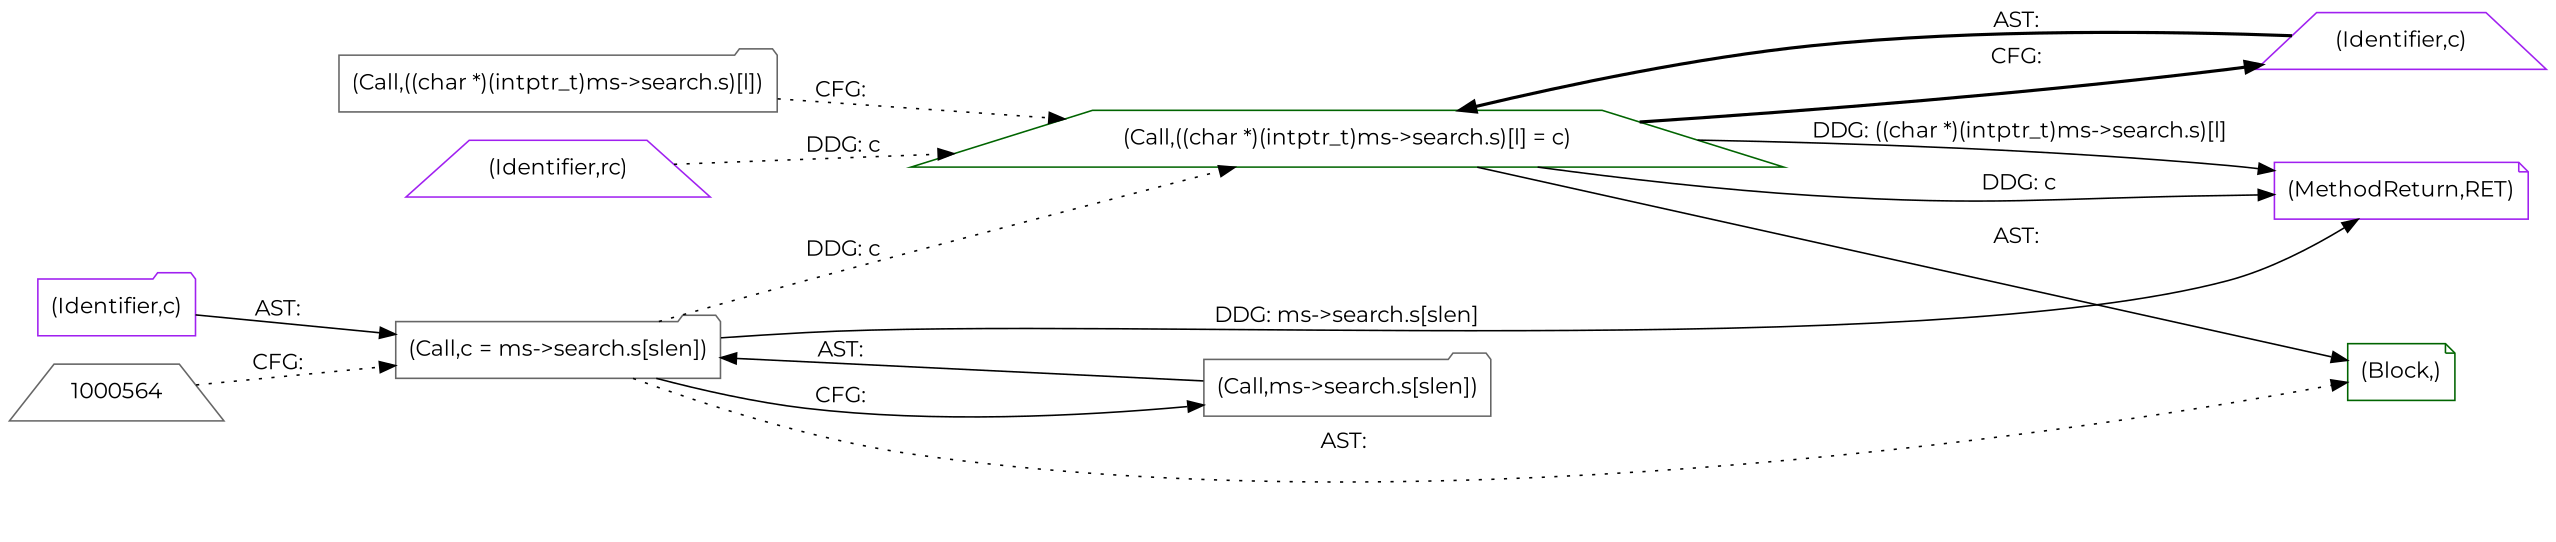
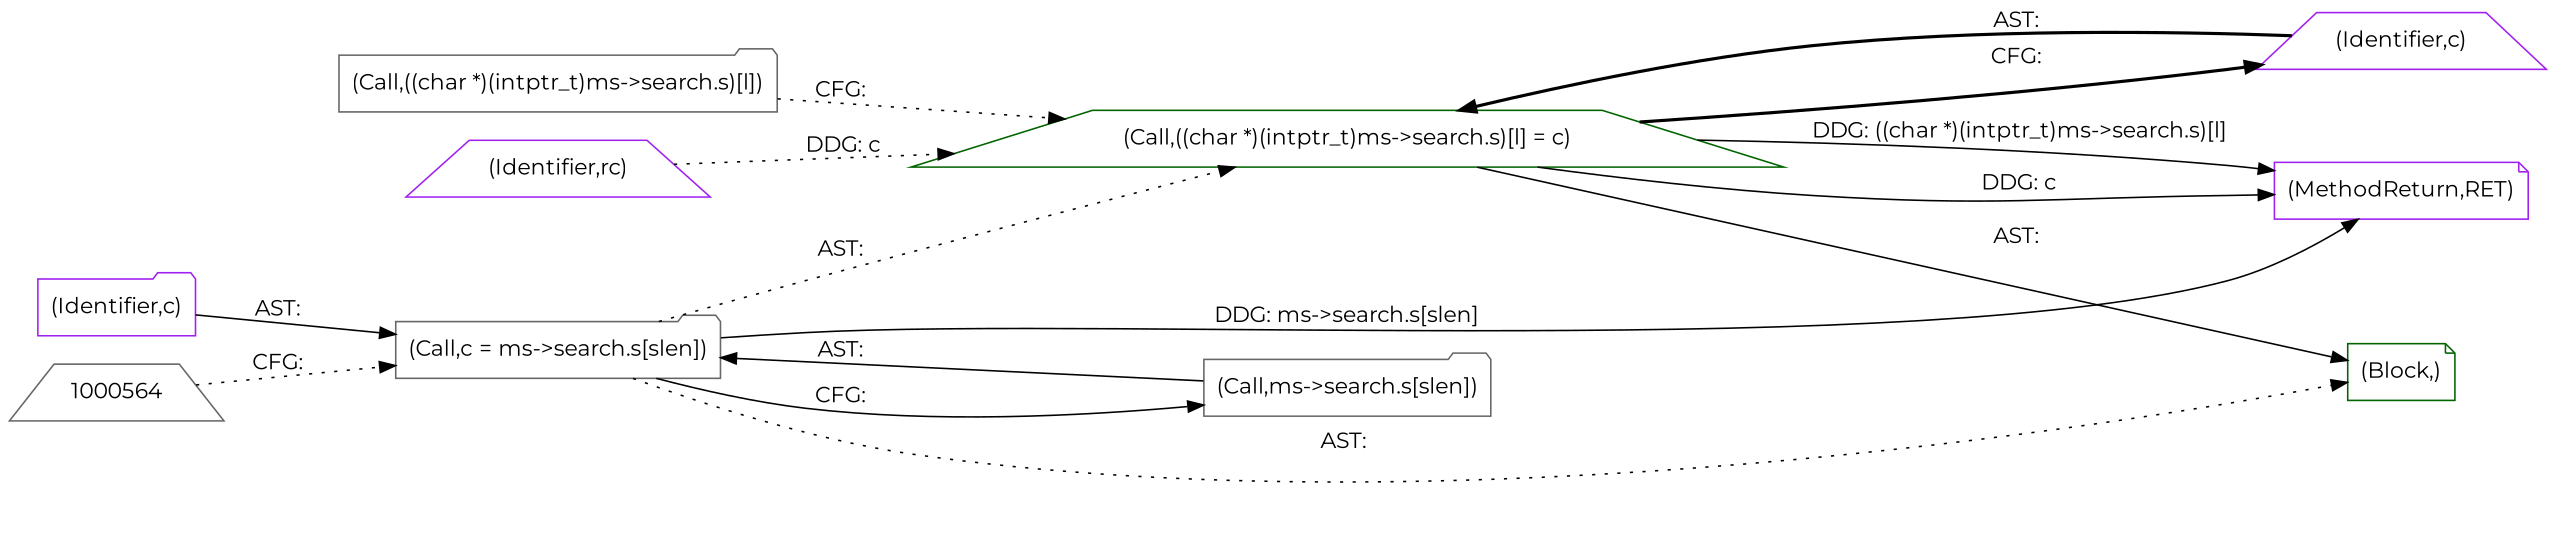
(844, 250) -> (844, 250)
